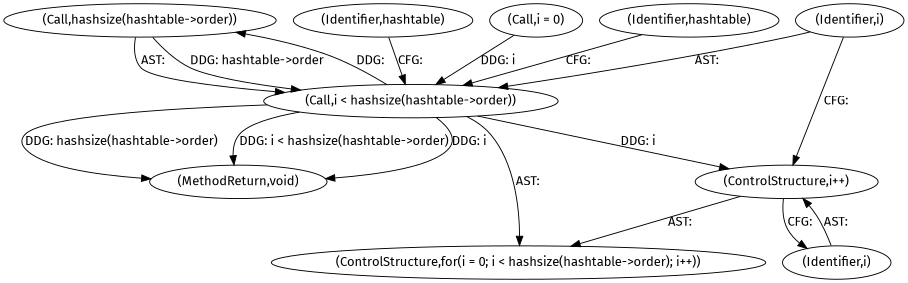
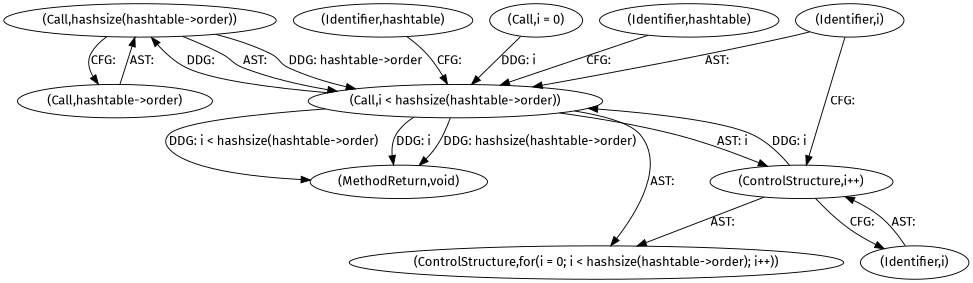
none -> (115, 101)
none -> (700, 121)
(638, 141) -> (733, 141)
